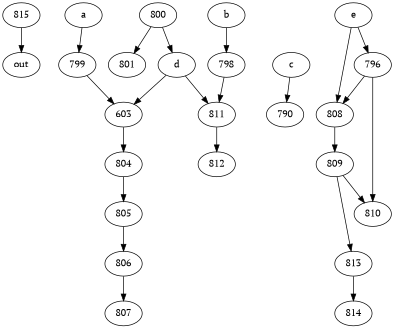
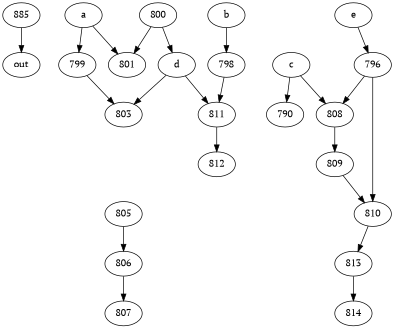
(21, 15) -> (21, 15)
none -> (103, 37)
(345, 61) -> (311, 87)
(124, 115) -> (124, 115)
(124, 164) -> none
(343, 210) -> (364, 236)
